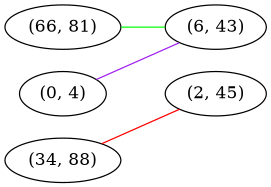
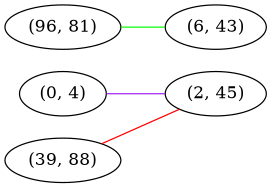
(63, 27) -> (63, 27)
(138, 61) -> (136, 94)
(63, 160) -> (63, 160)
